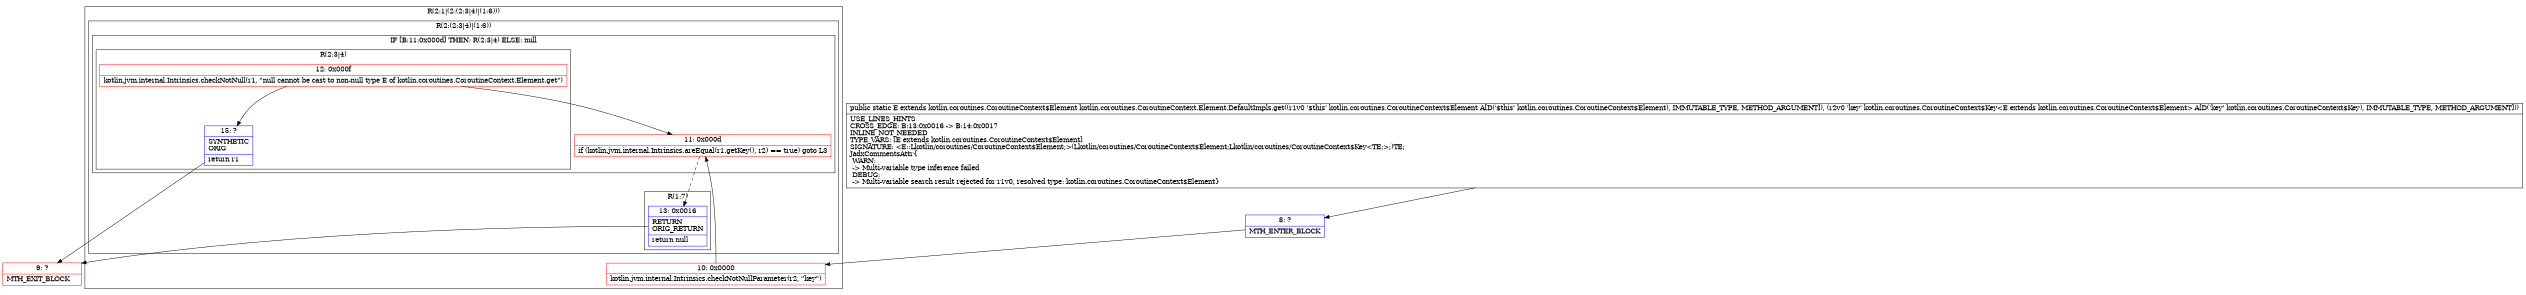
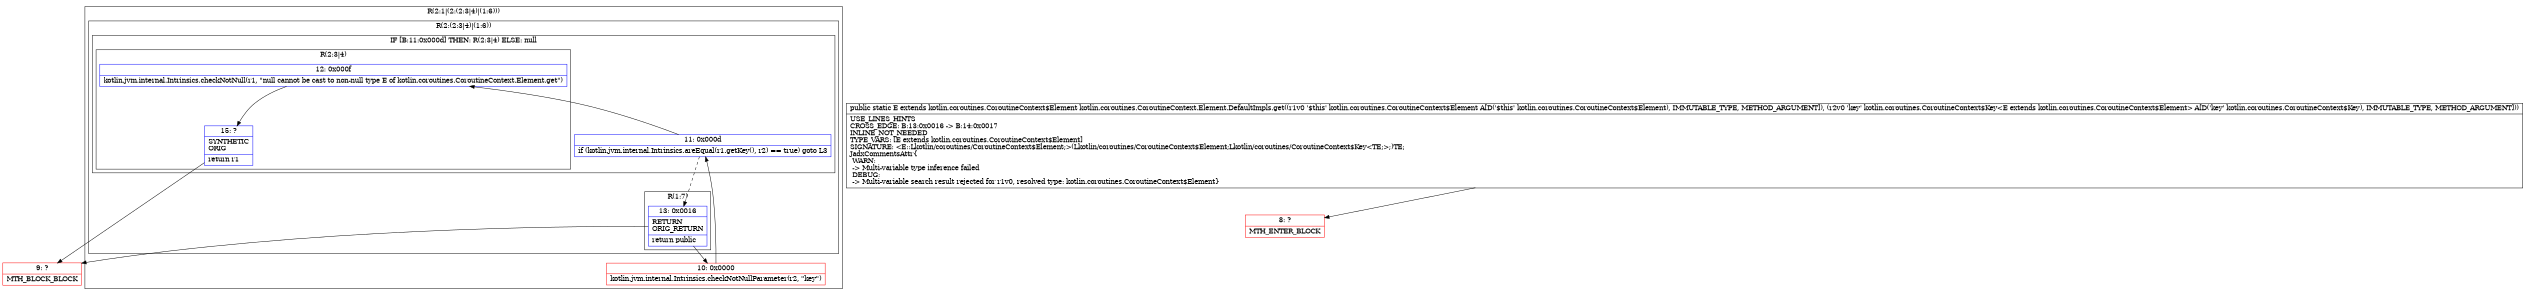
(333, 75) -> (333, 75)
(566, 103) -> (578, 104)
(703, 146) -> (703, 146)
(1285, 226) -> (1285, 226)
(670, 240) -> (674, 240)
(1038, 247) -> (699, 253)
(38, 279) -> (42, 279)
